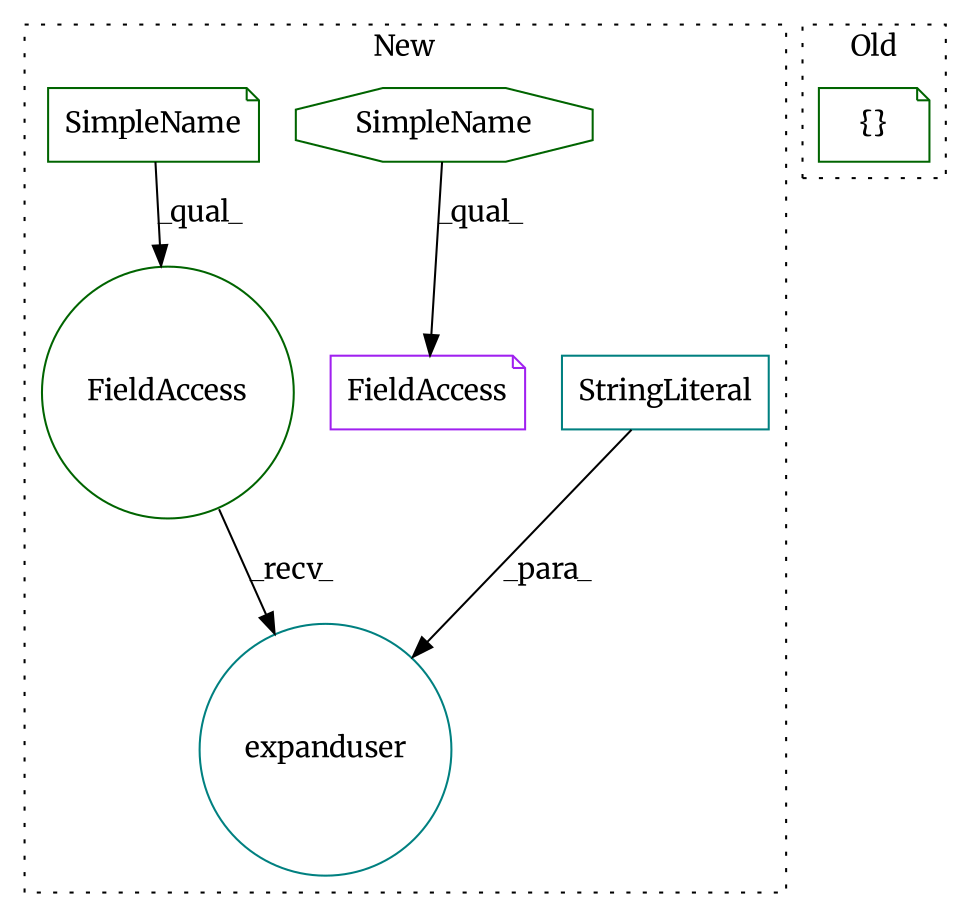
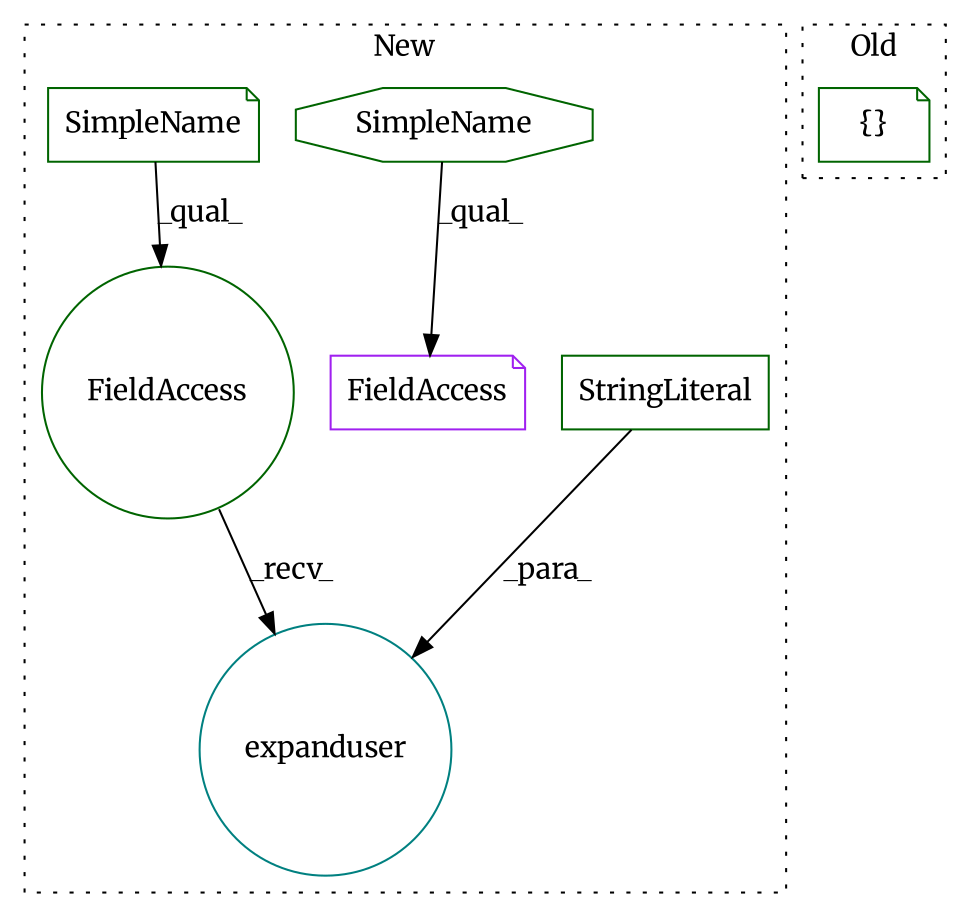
(665, 393) -> (665, 393)
